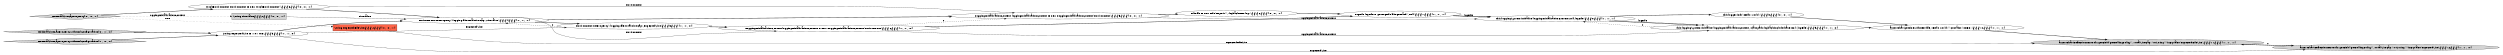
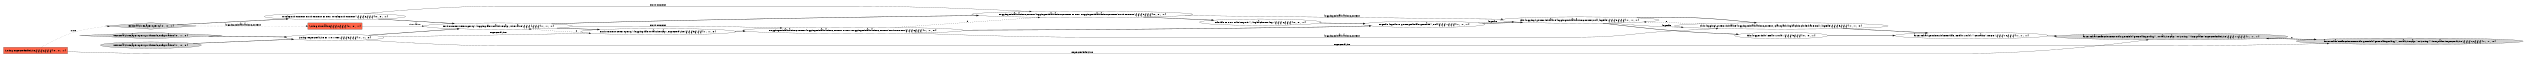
(259, 16) -> (335, 26)
(217, 22) -> (73, 33)
(75, 41) -> (151, 45)
